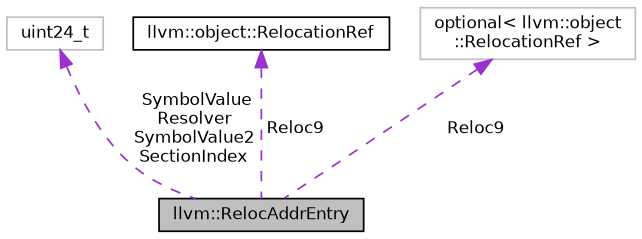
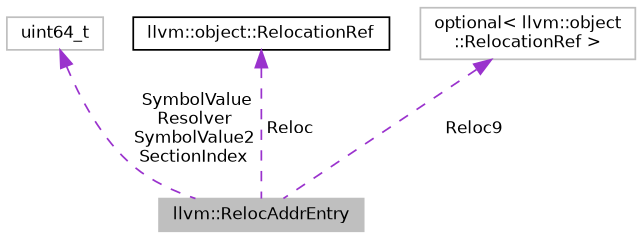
(55, 34) -> (55, 34)
(293, 129) -> (288, 129)
(261, 215) -> (261, 215)
